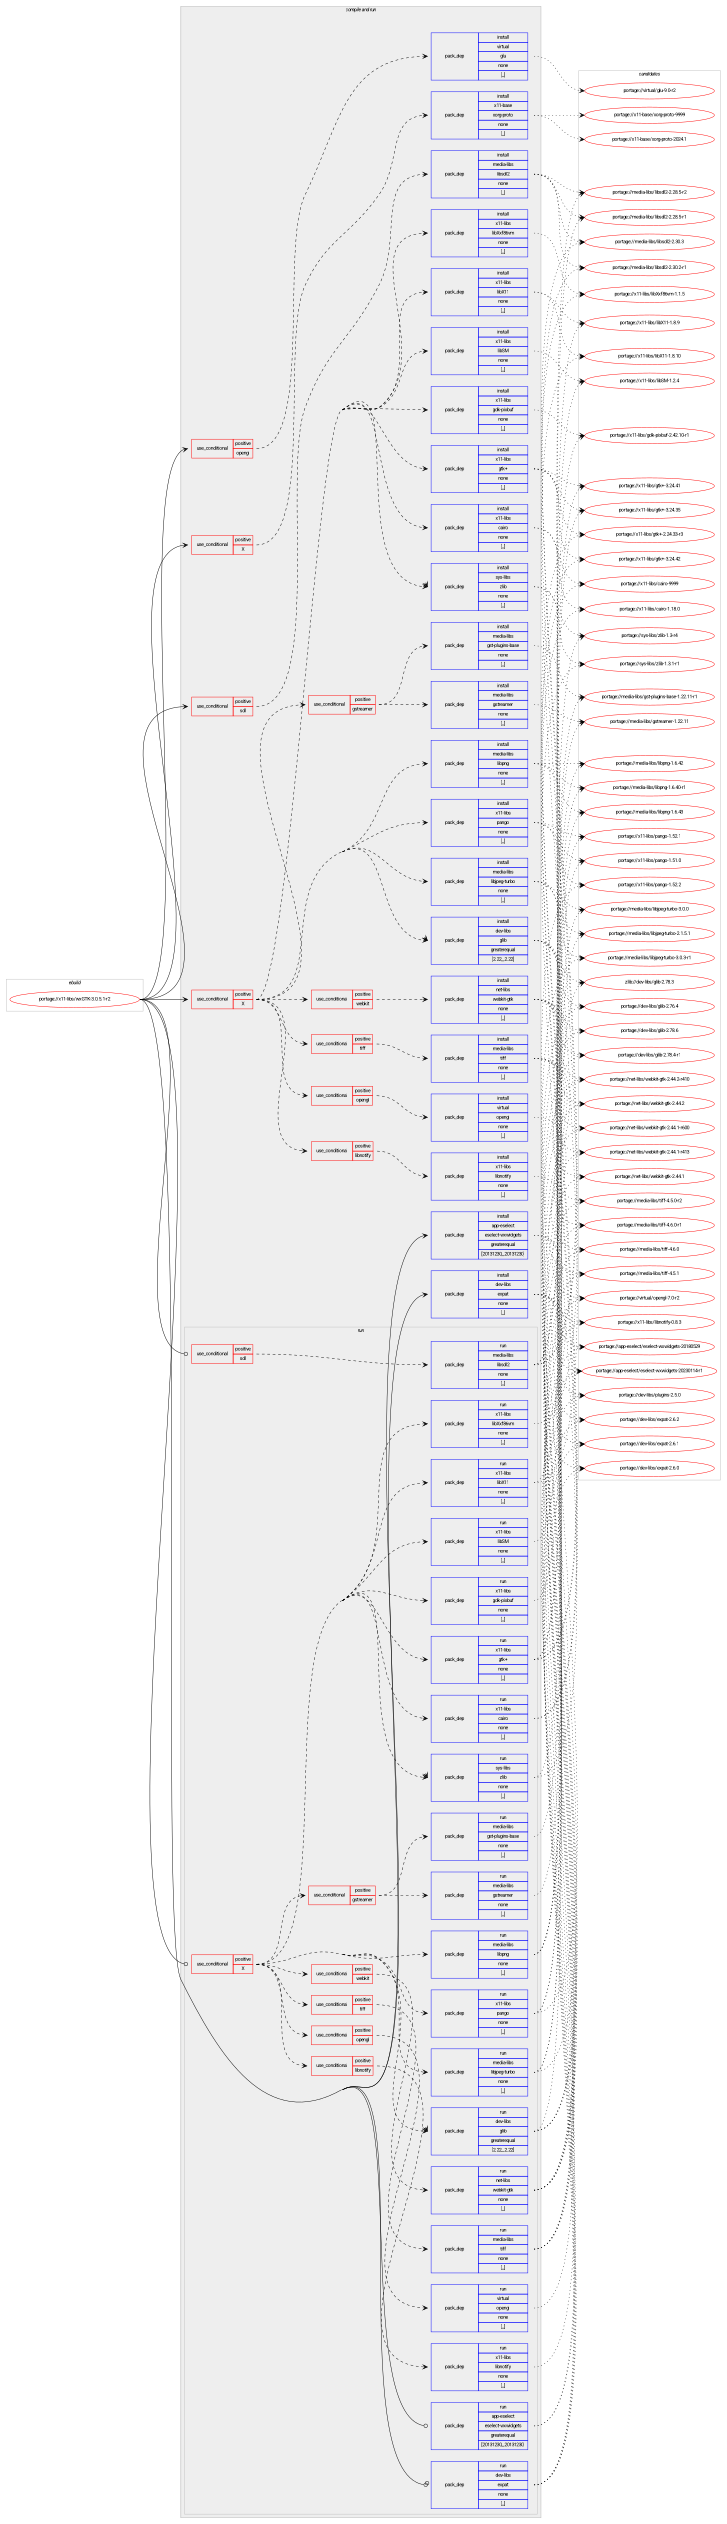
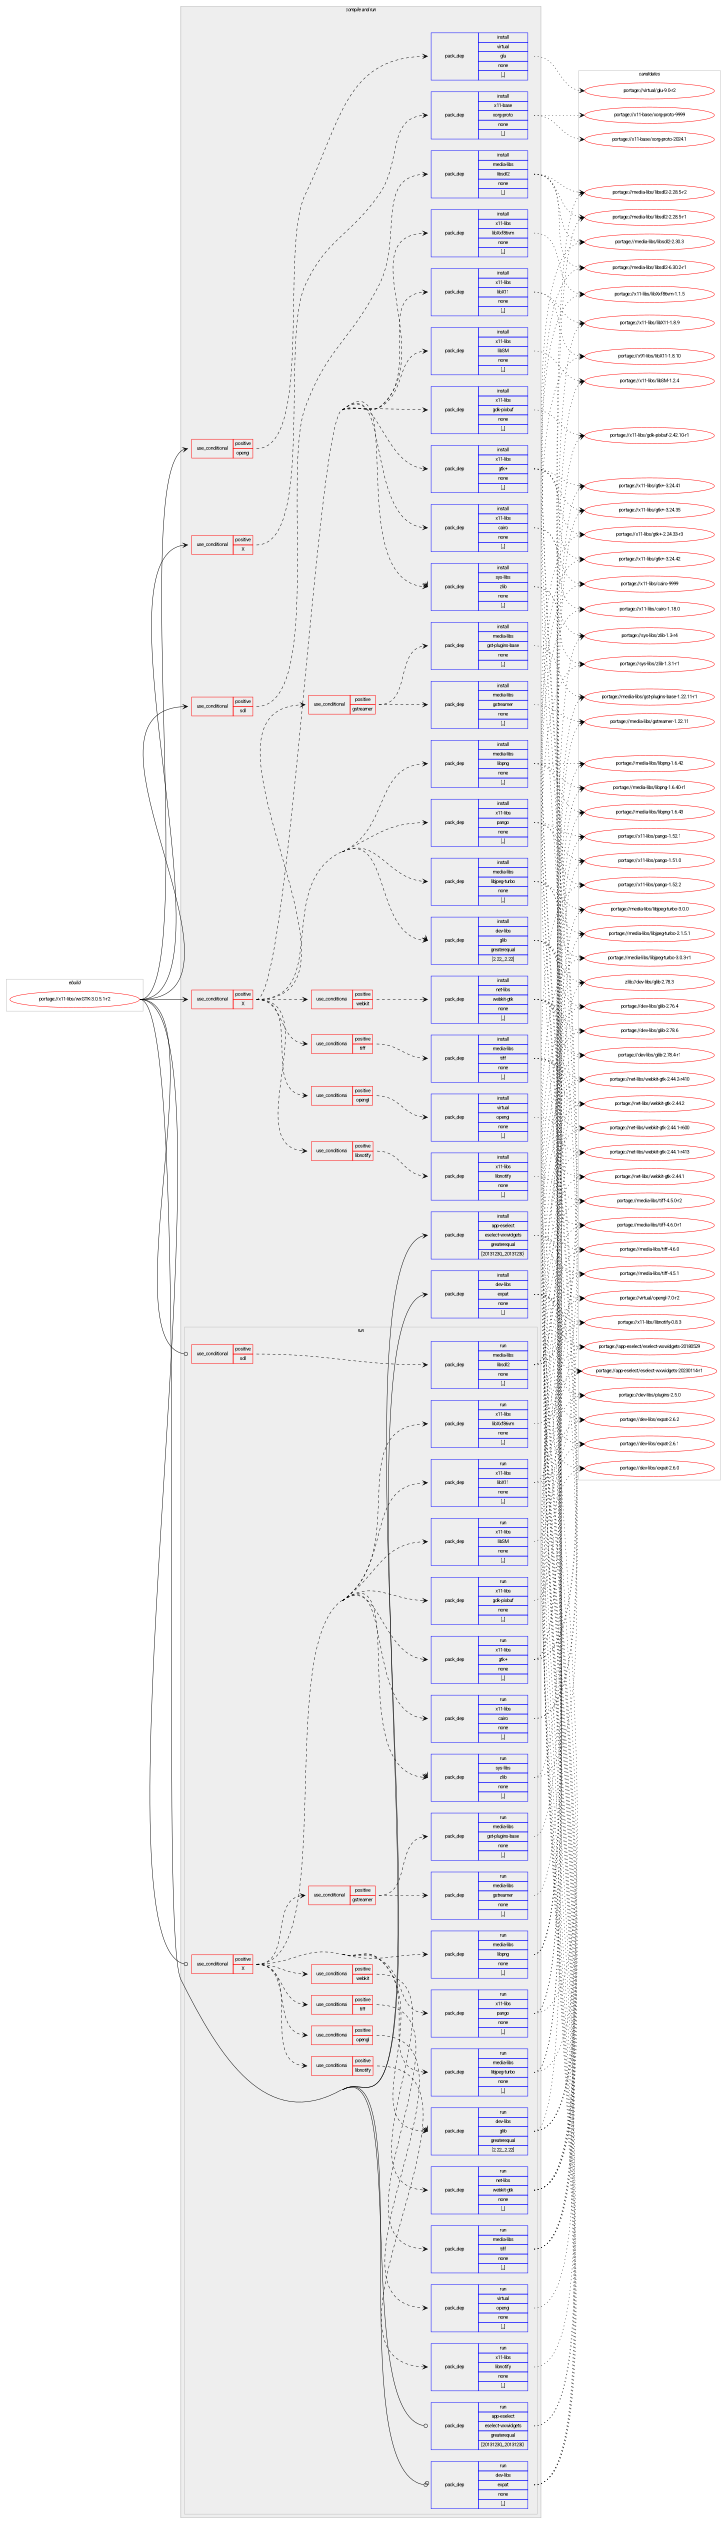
(650, 268) -> (650, 268)
(650, 356) -> (650, 356)
